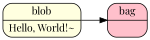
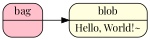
(91, 20) -> (52, 20)
